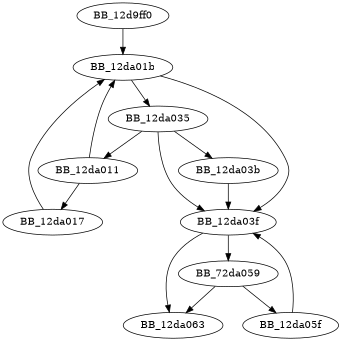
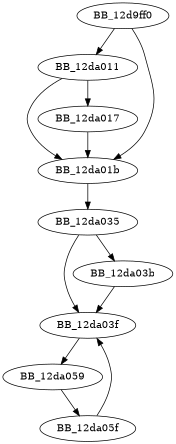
(256, 123) -> none
(126, 143) -> (107, 39)
(228, 274) -> (53, 377)
(173, 325) -> none
